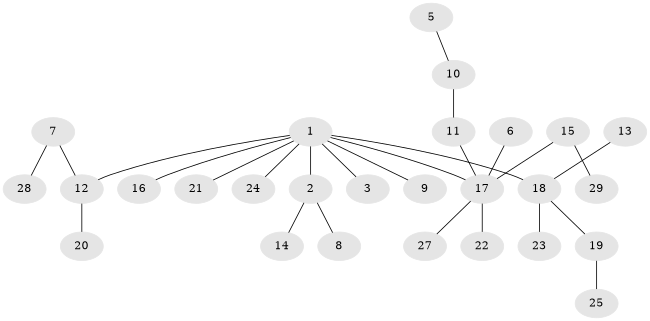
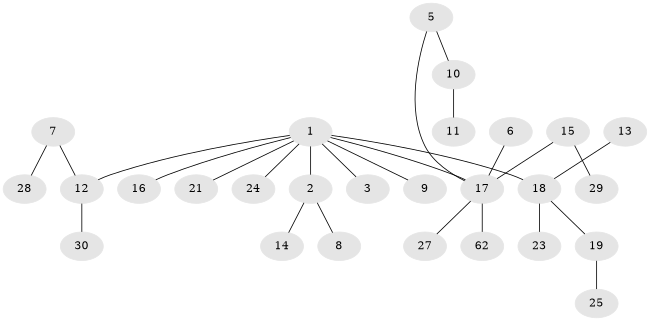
(466, 156) -> (416, 116)
(82, 246) -> (82, 246)
(482, 246) -> (482, 246)
